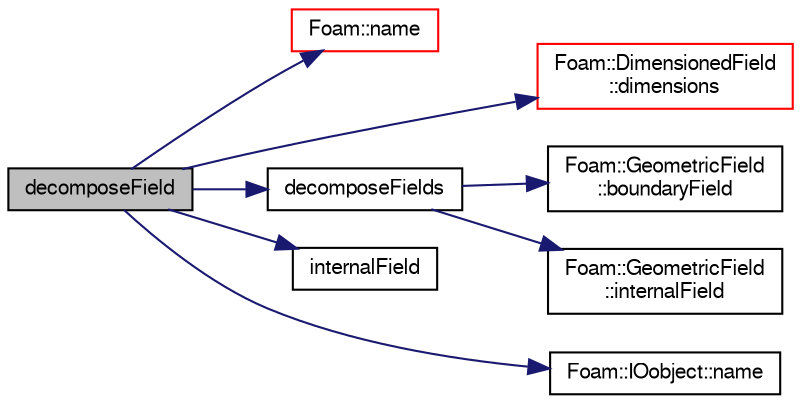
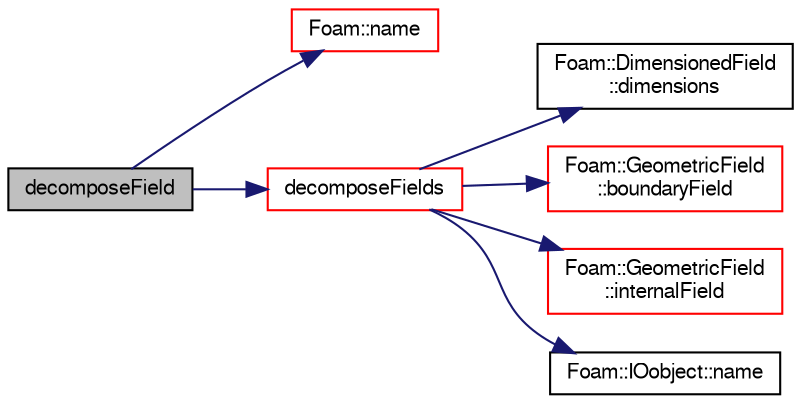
(665, 76) -> (665, 76)
(348, 133) -> (490, 142)
(665, 179) -> (665, 179)
(365, 189) -> (365, 189)
(365, 269) -> none
(665, 281) -> (665, 281)
(311, 324) -> (496, 274)
